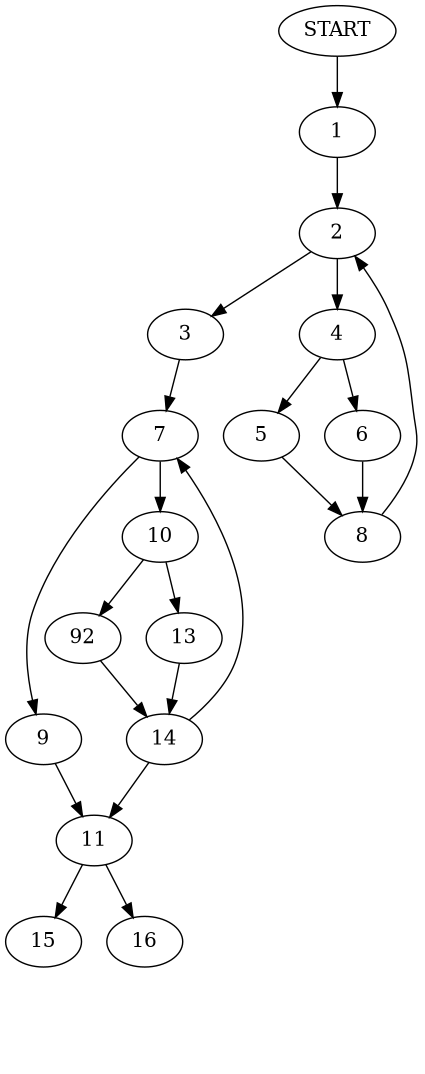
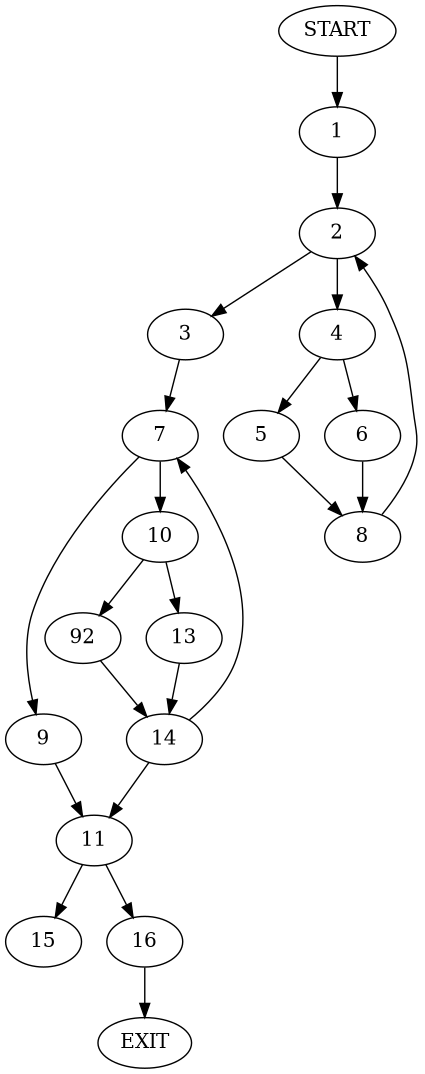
none -> (145, 1043)
